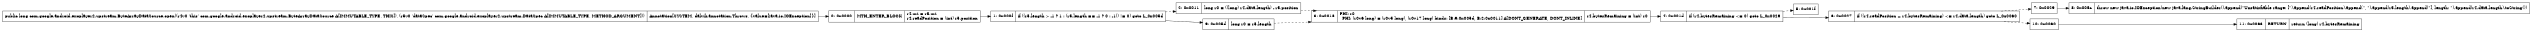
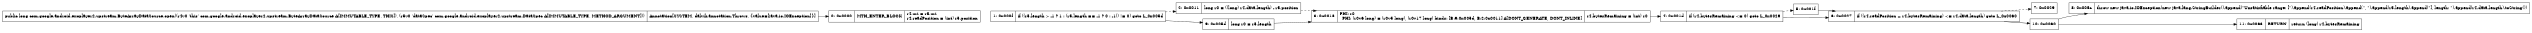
(2062, 8) -> (2071, 16)
none -> (1825, 11)
(984, 16) -> none
(2016, 22) -> (2016, 22)
(1291, 23) -> (1291, 23)
